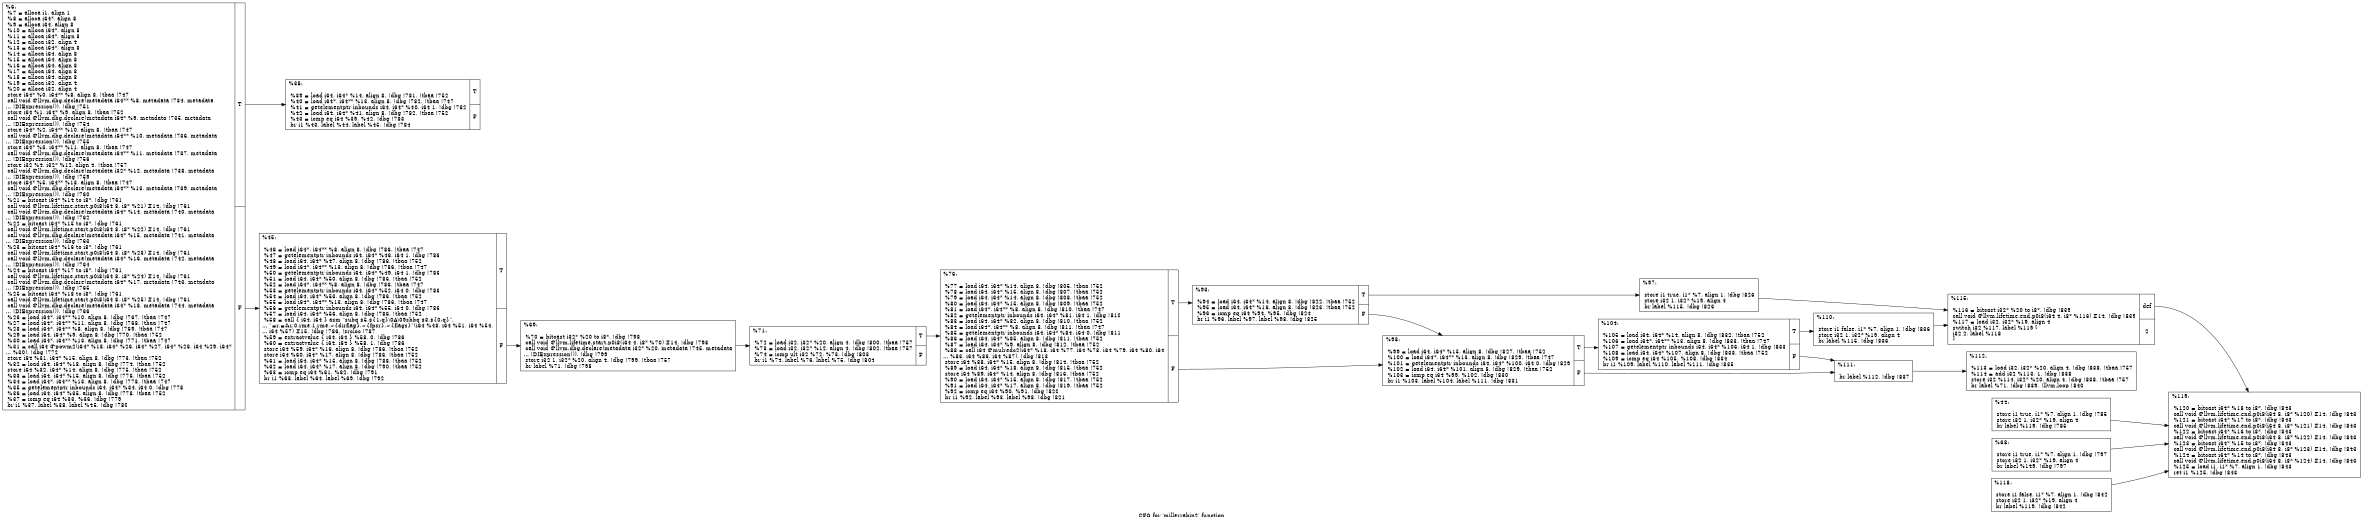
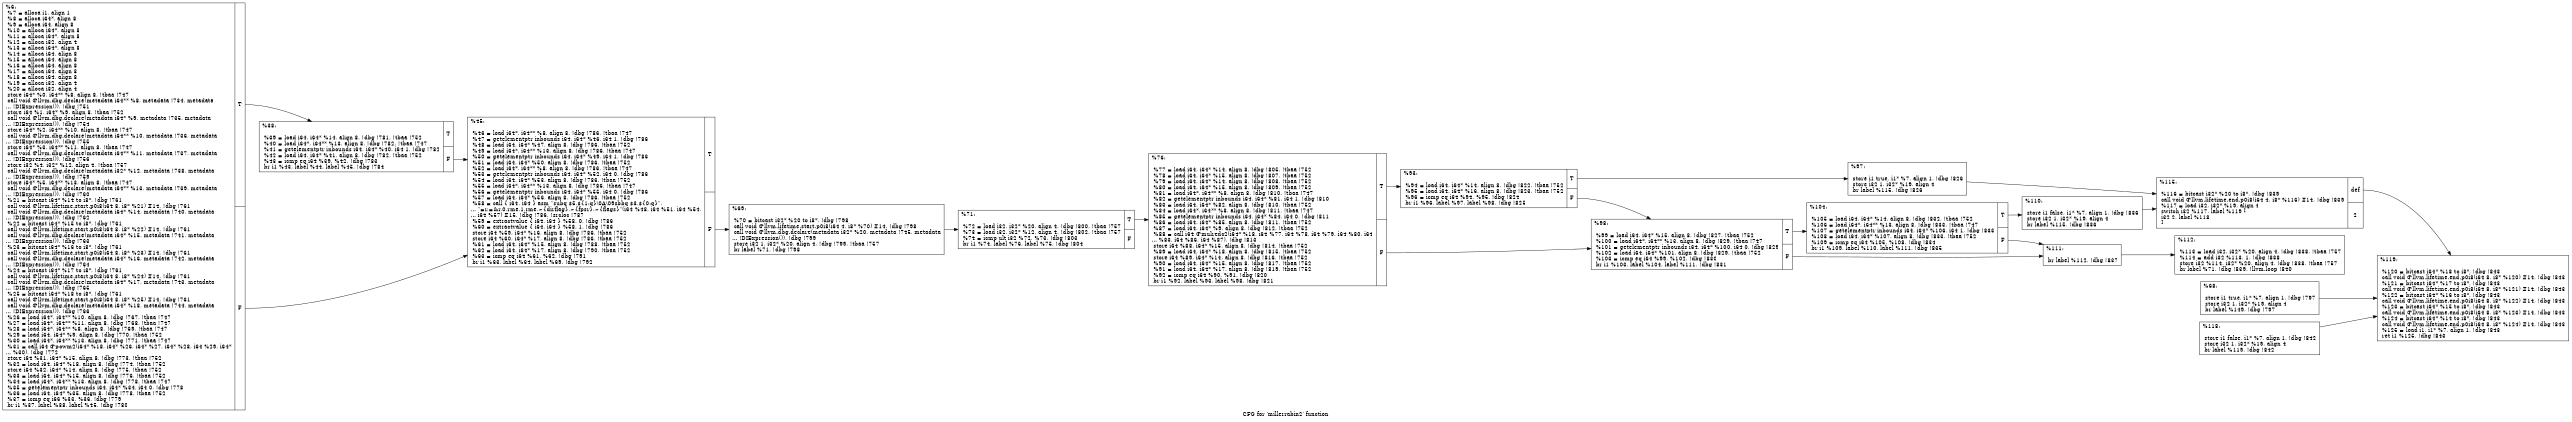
none -> (458, 159)
(64, 399) -> (64, 399)
(2051, 414) -> none
